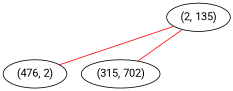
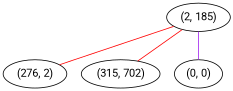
(198, 17) -> (198, 17)
(35, 74) -> (35, 74)
none -> (198, 74)
